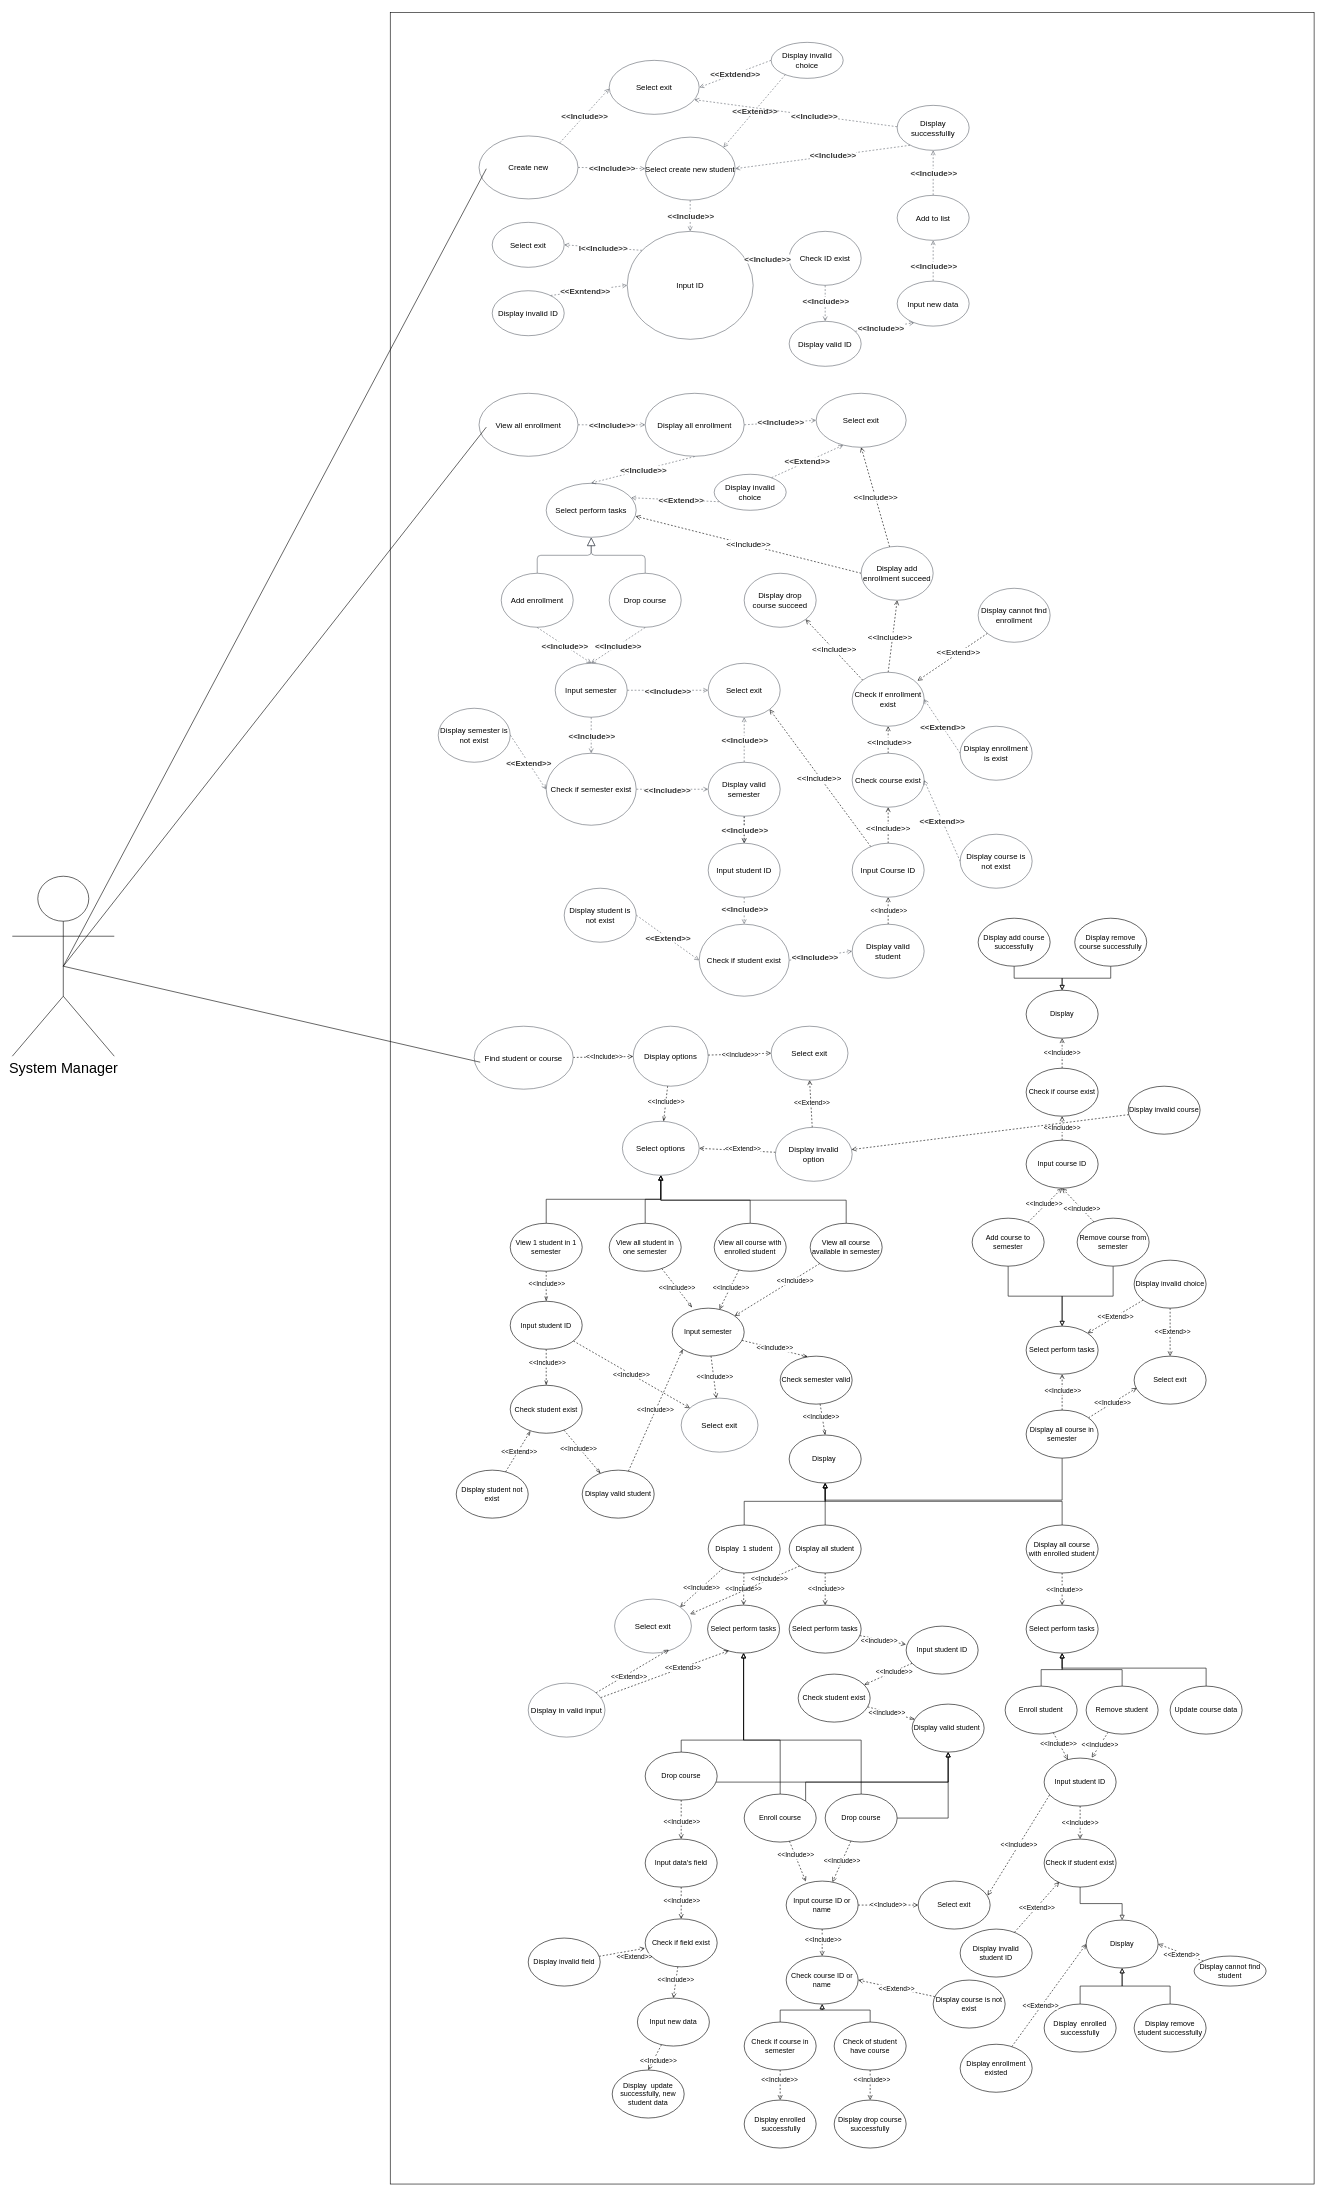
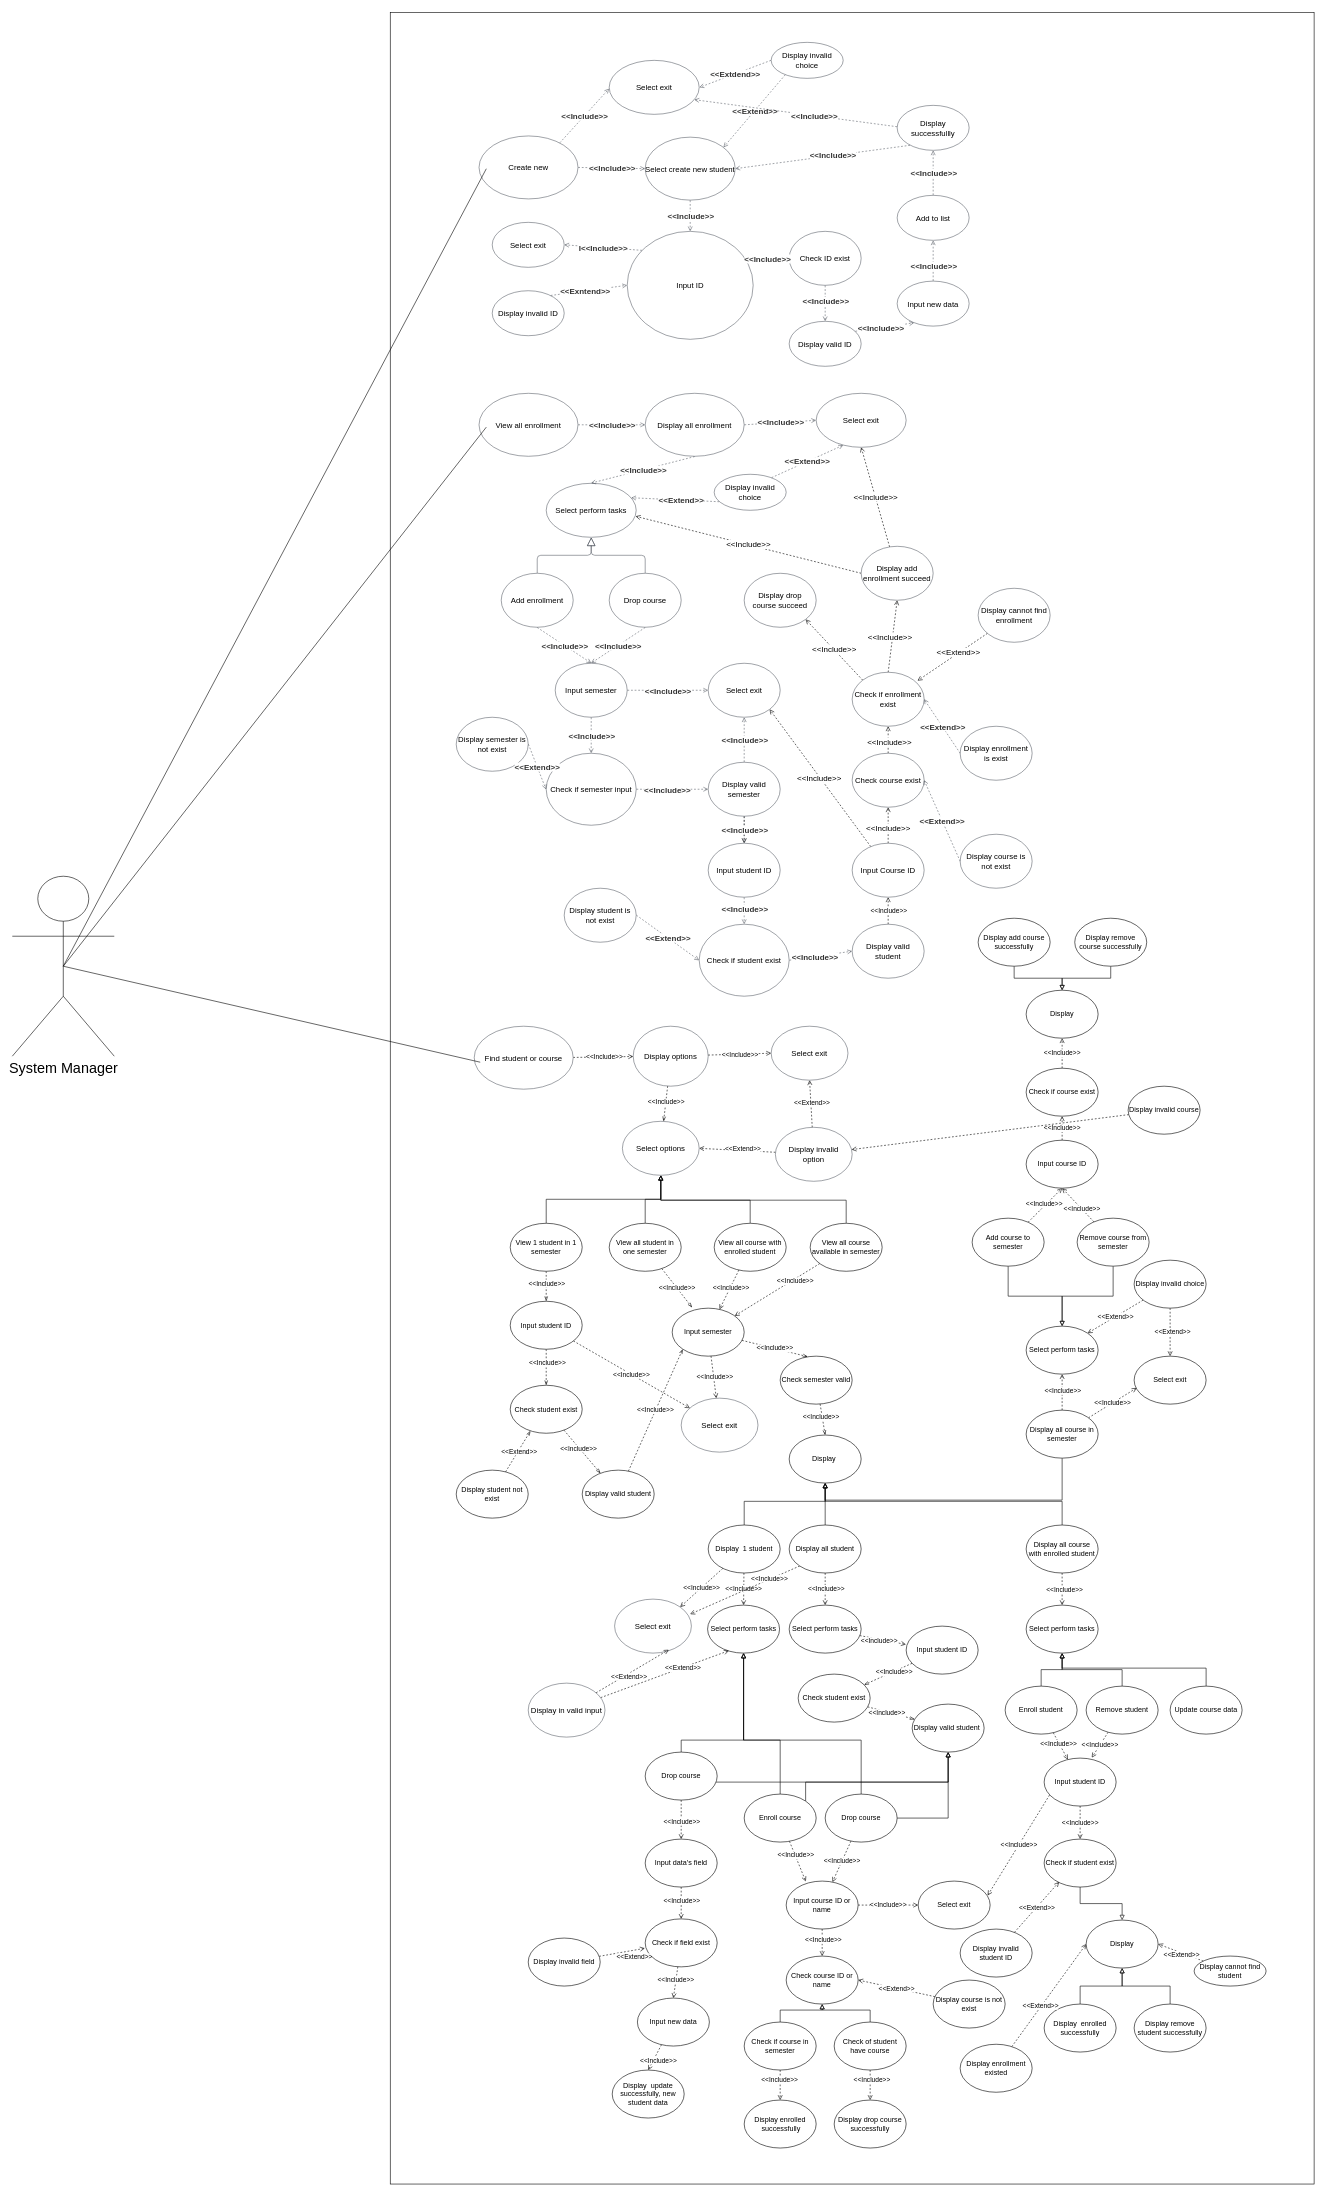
(474, 735) -> (492, 744)
(591, 789) -> (591, 789)
